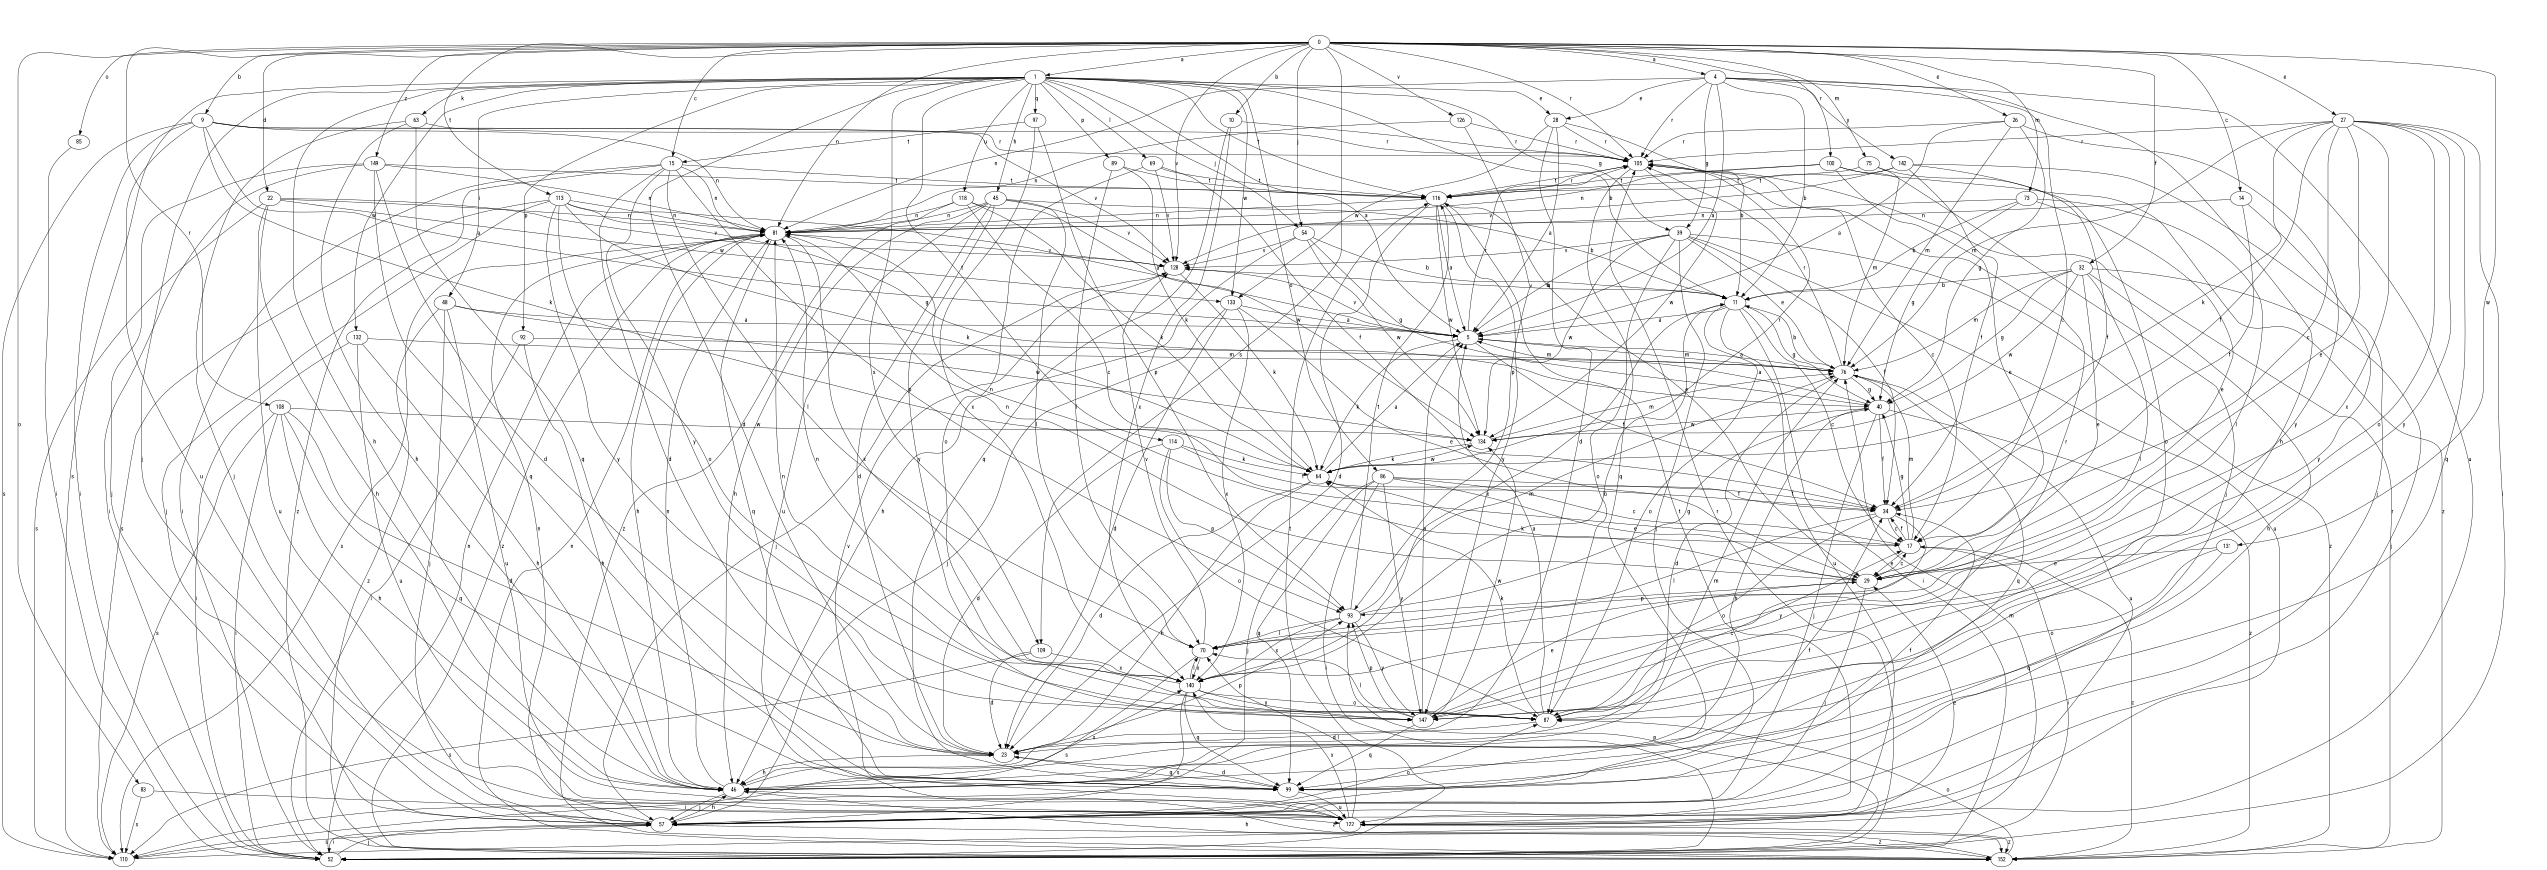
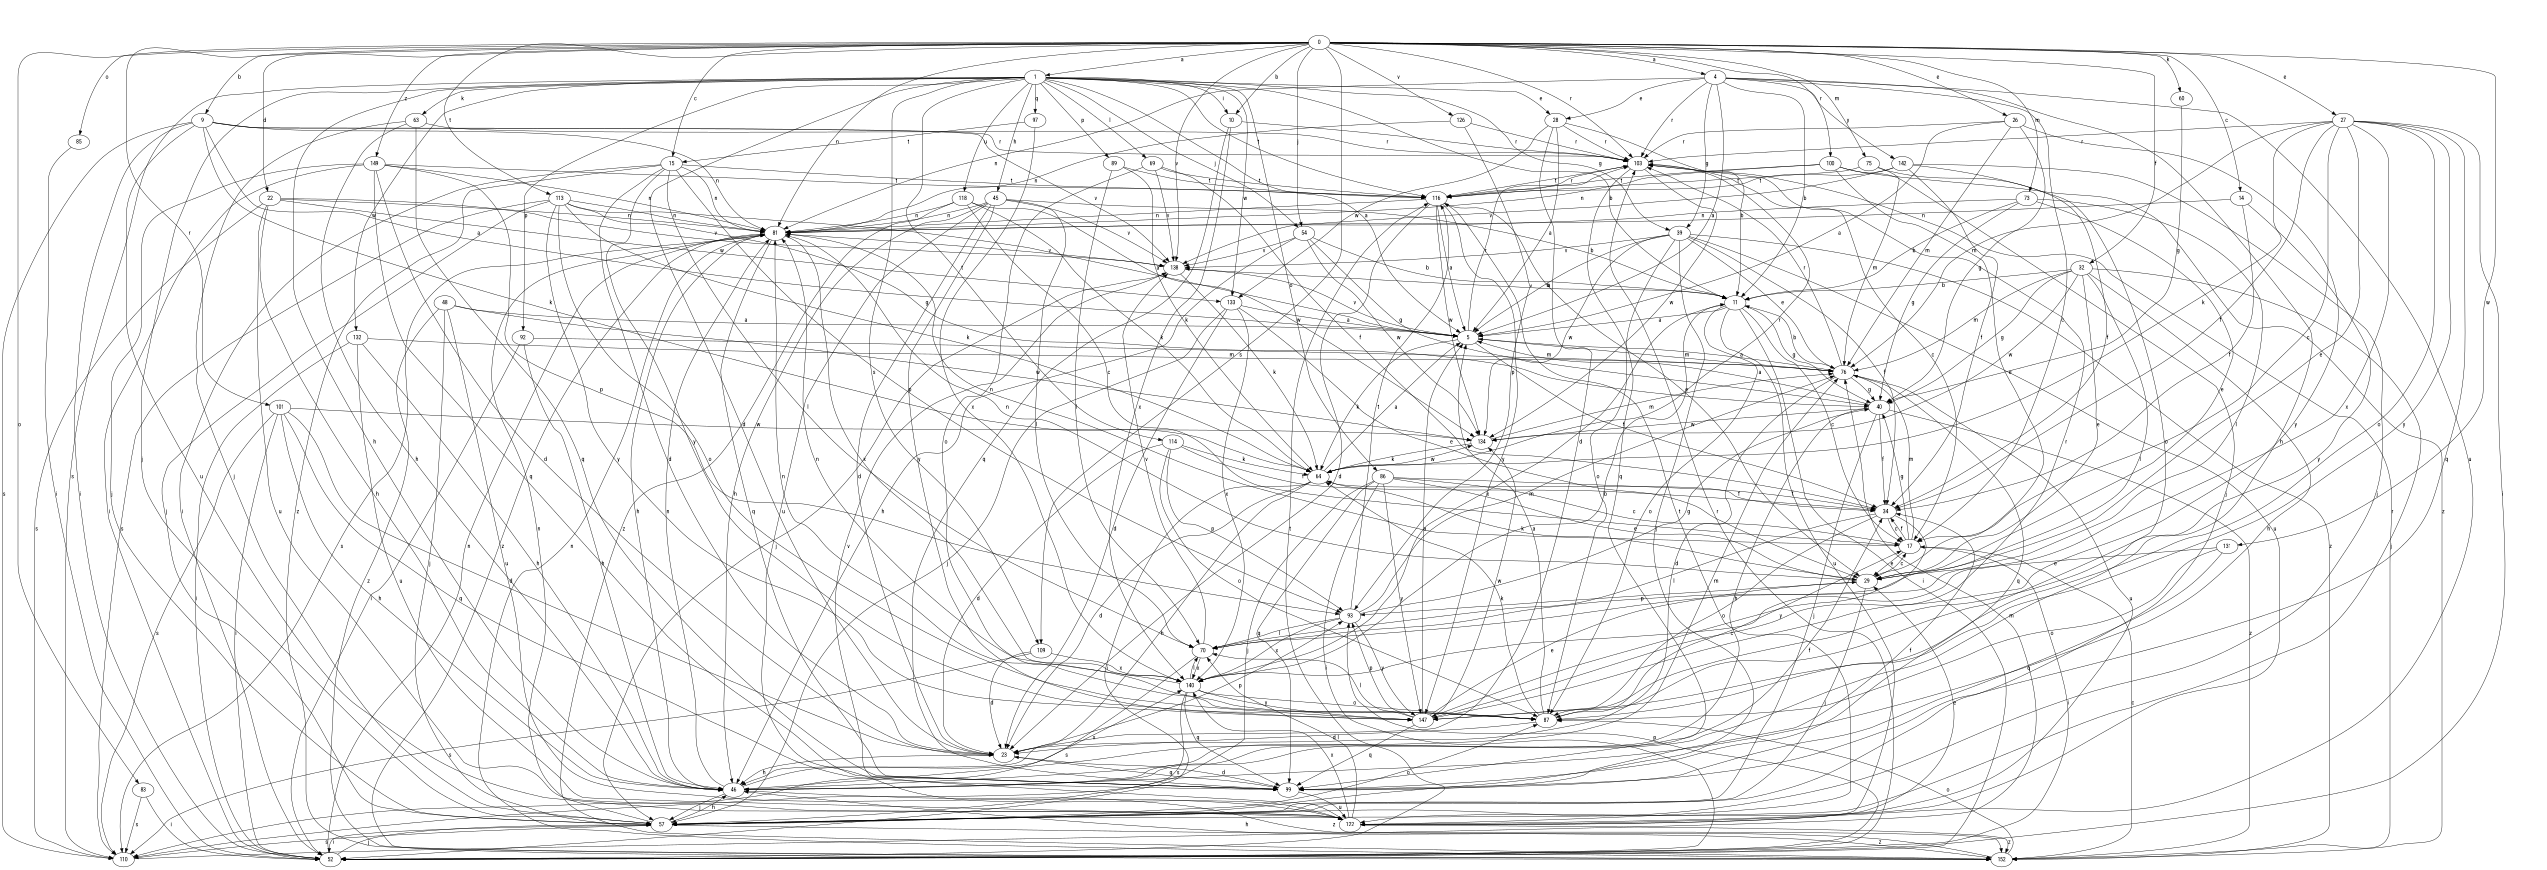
(661, 93) -> (1140, 80)
none -> (2182, 99)
(1638, 164) -> (1638, 164)
(1174, 268) -> (1174, 268)
(1159, 388) -> (766, 503)
(280, 407) -> (280, 407)
none -> (1024, 805)
(656, 810) -> (214, 853)
